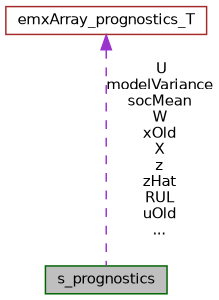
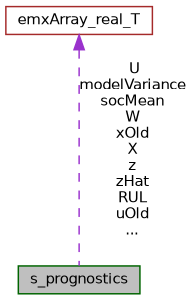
(106, 21) -> (79, 21)
